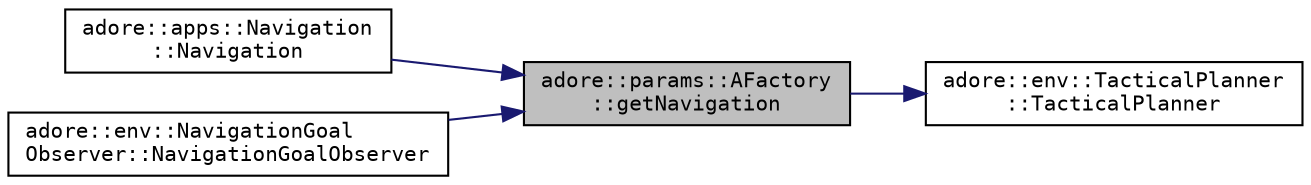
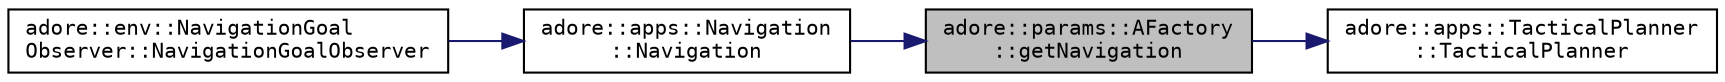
(1114, 94) -> (1522, 41)
(475, 117) -> (475, 41)
